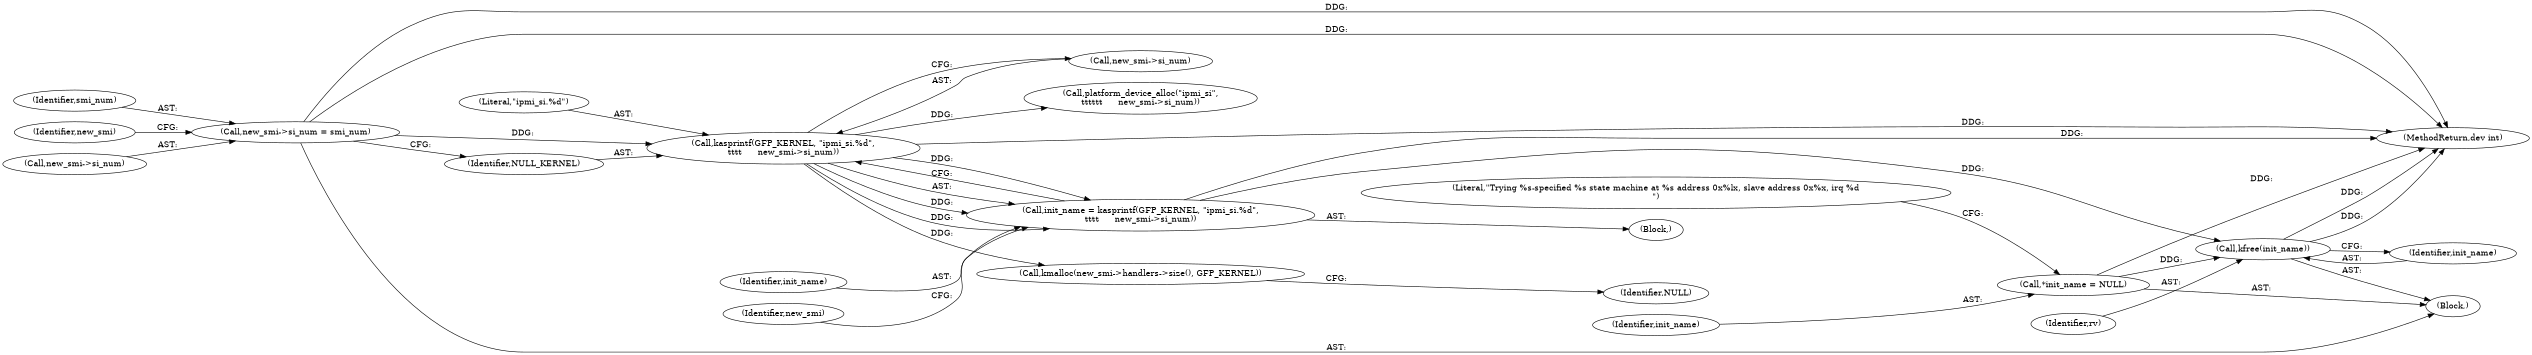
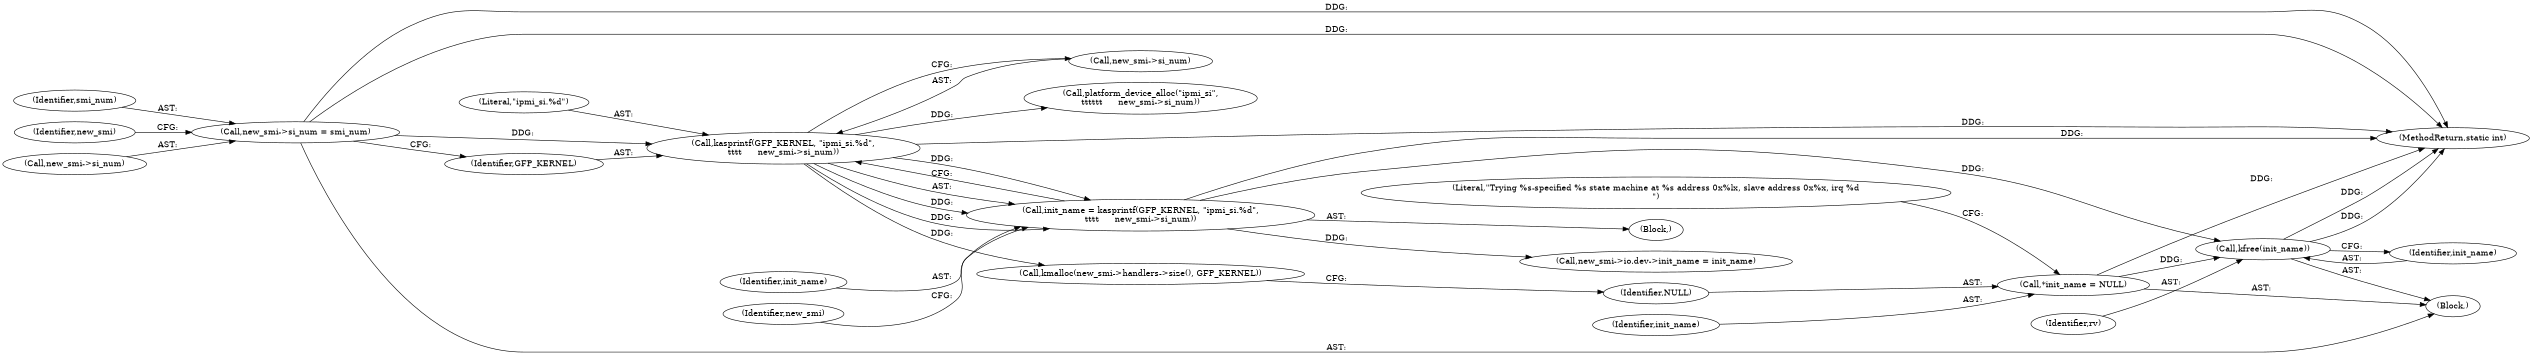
(2453, 138) -> (2453, 138)
(524, 164) -> (524, 164)
none -> (1656, 262)
none -> (1850, 289)
